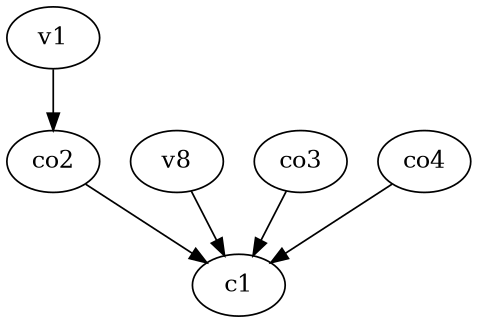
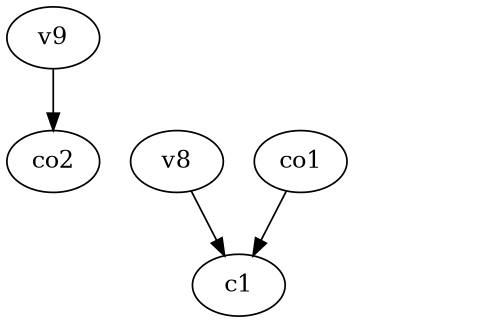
(53, 38) -> (53, 38)
(301, 161) -> (301, 161)
(424, 161) -> none
(139, 219) -> none
